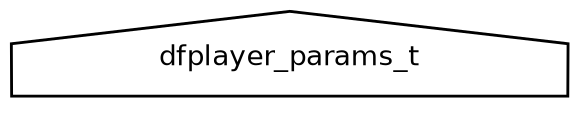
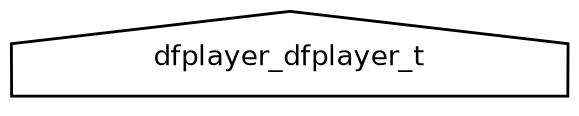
(290, 58) -> (290, 58)
